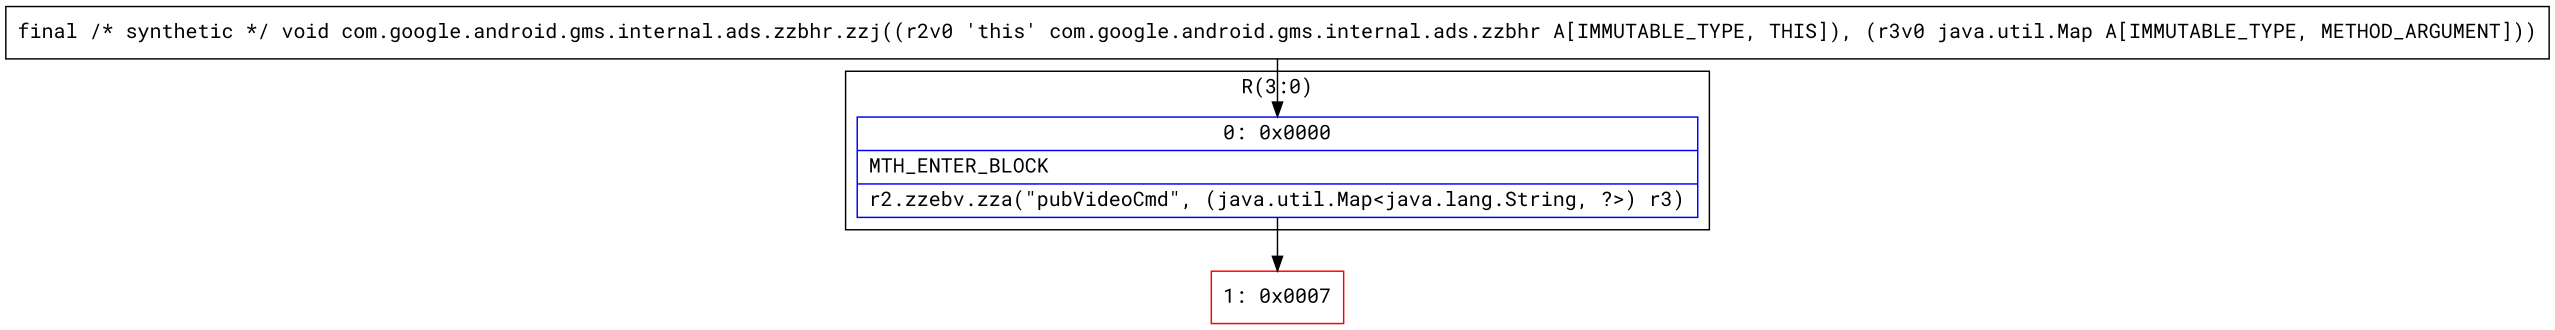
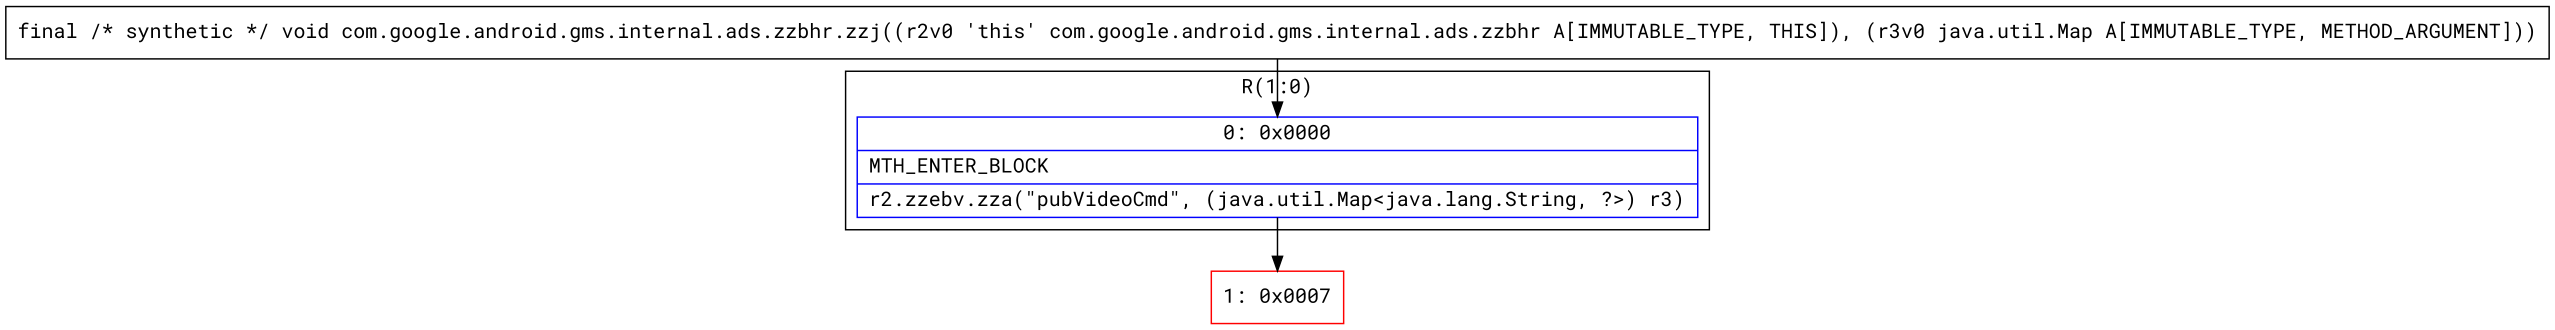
(1277, 88) -> (1277, 88)
